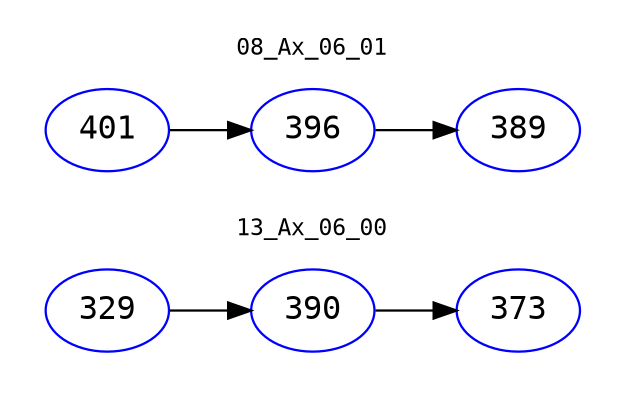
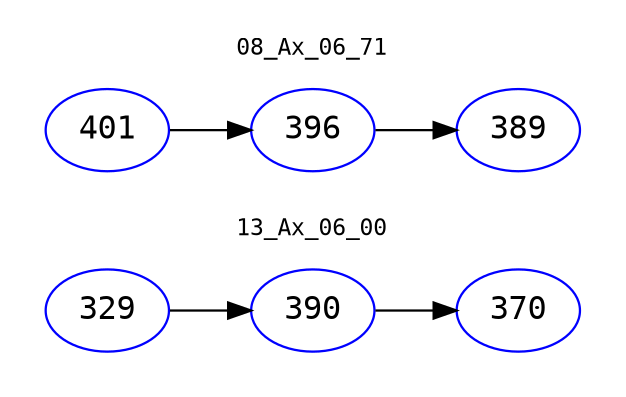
(313, 49) -> (313, 49)
(518, 311) -> (518, 311)
